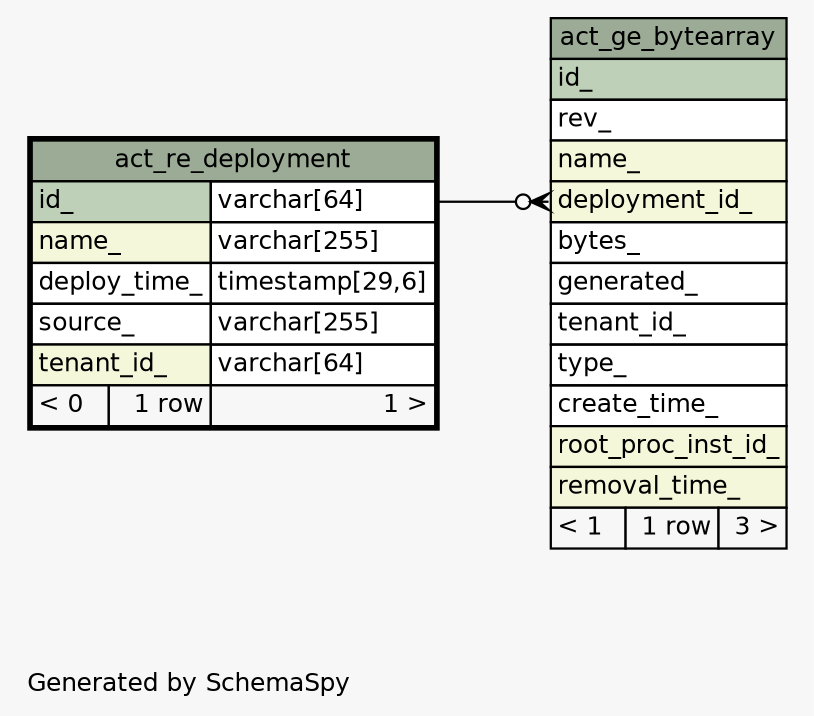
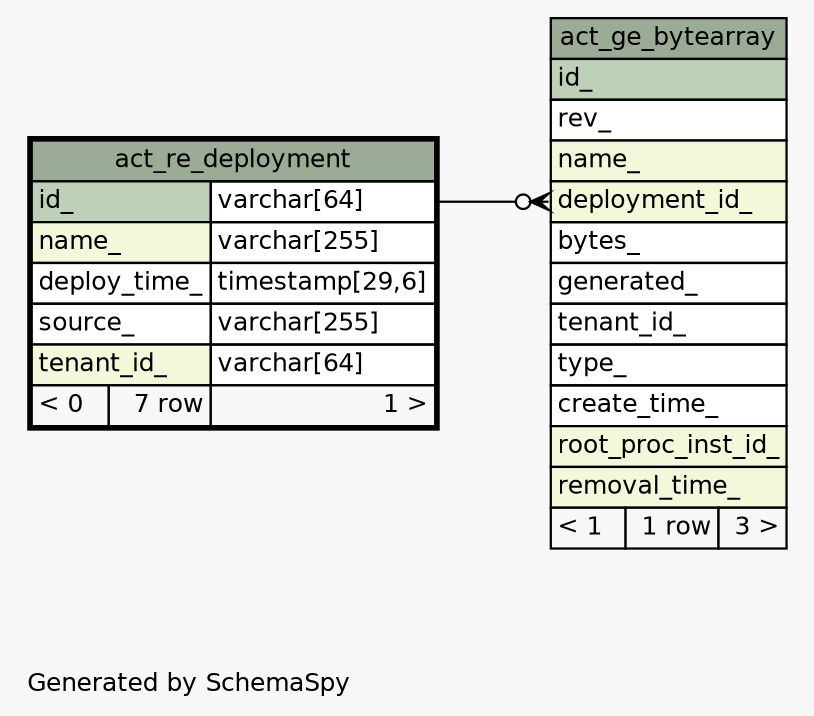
(169, 405) -> (169, 405)
